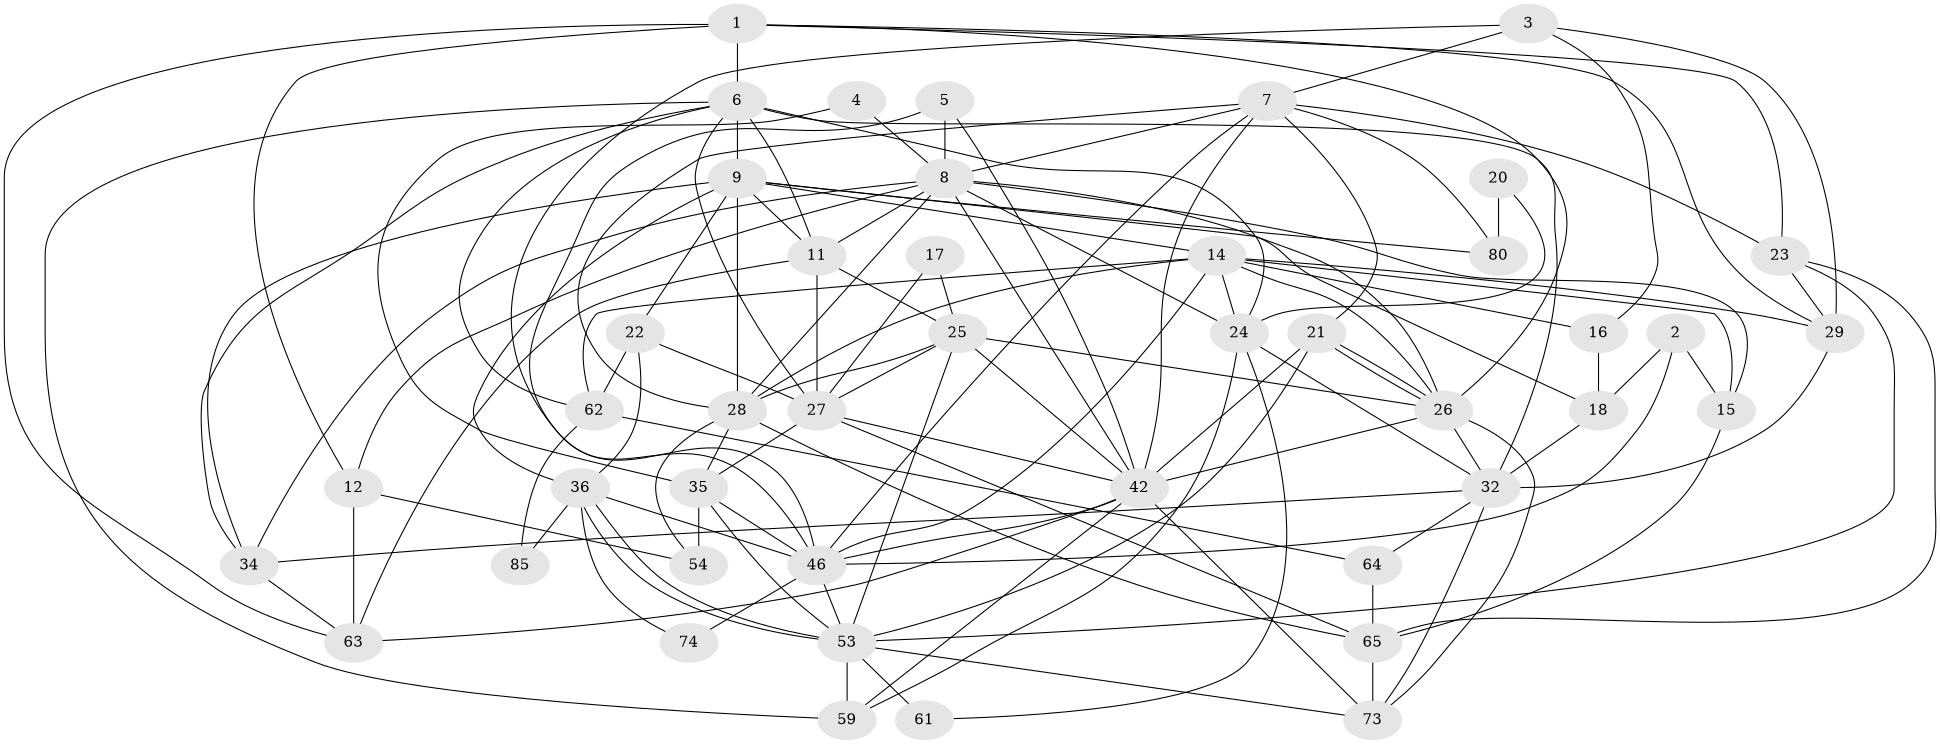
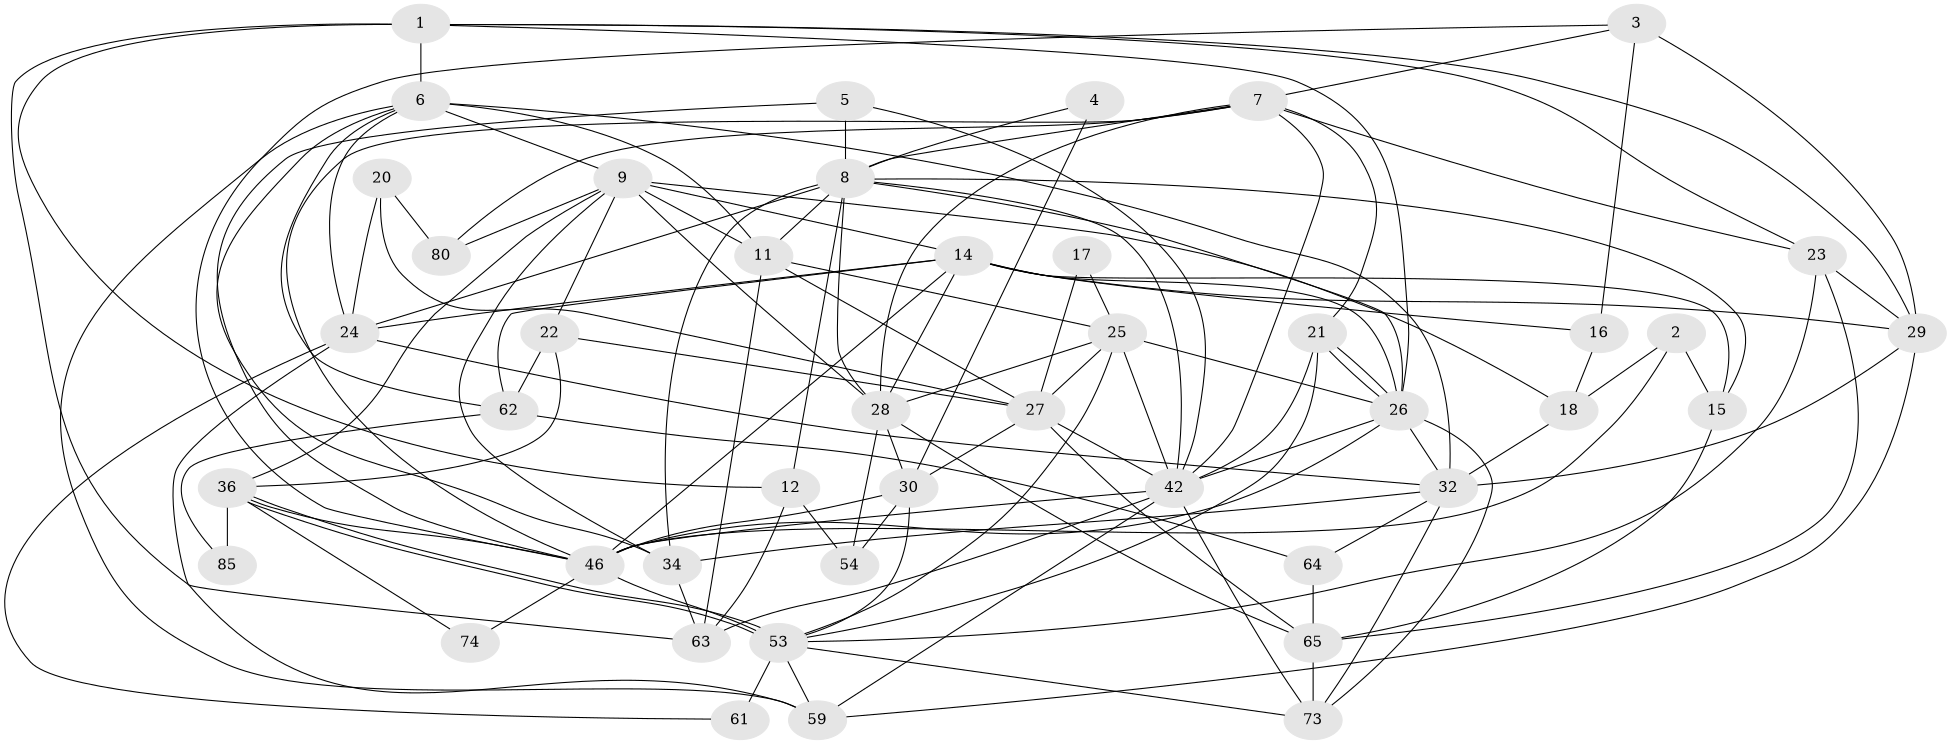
(722, 262) -> (663, 330)
(699, 488) -> (909, 488)
none -> (1007, 533)
none -> (1449, 649)
